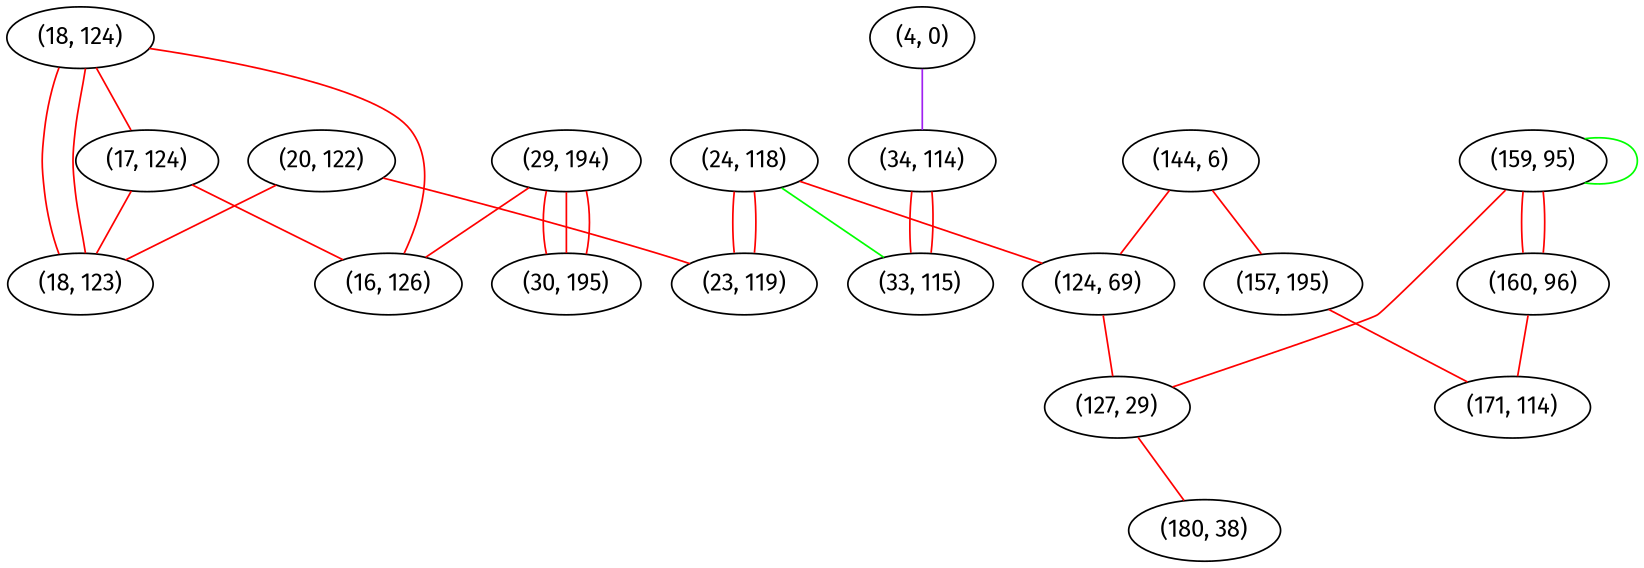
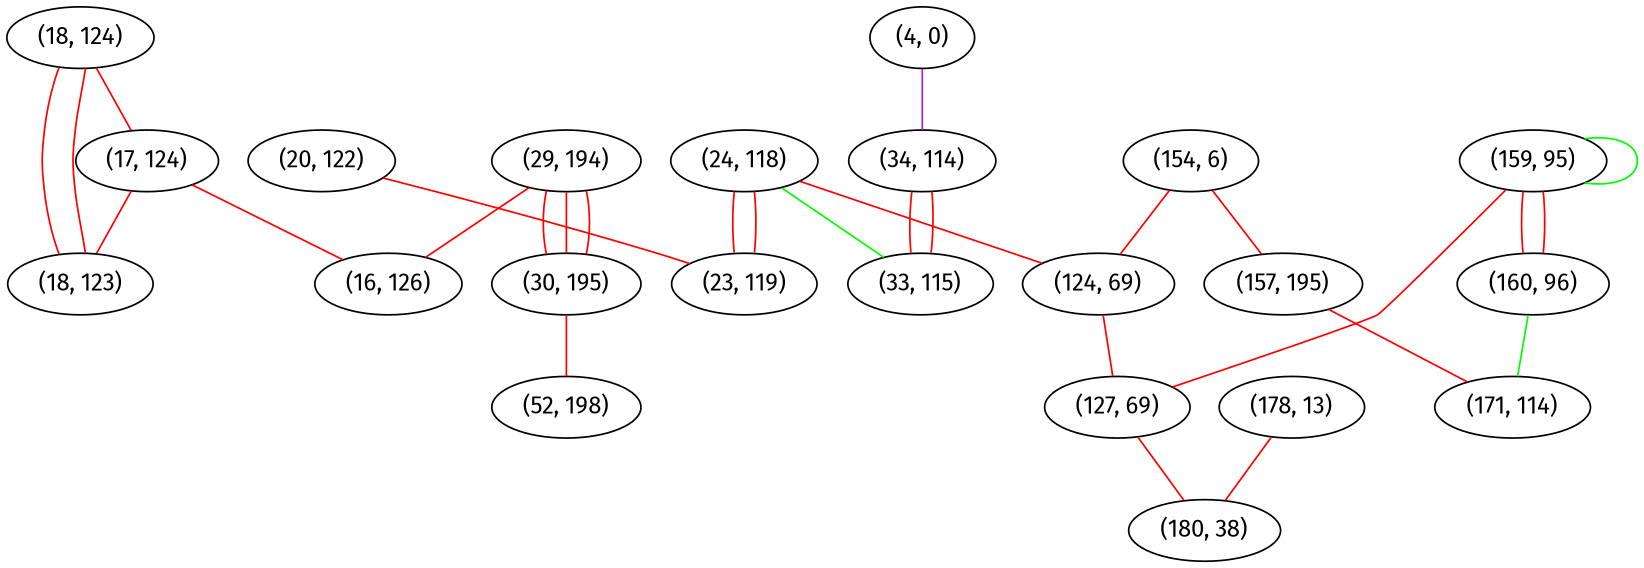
(347, 93) -> none
(1191, 161) -> (1191, 161)
(201, 222) -> none
(1523, 346) -> (1523, 346)
none -> (566, 407)
(1117, 407) -> (1117, 407)
none -> (1292, 407)
